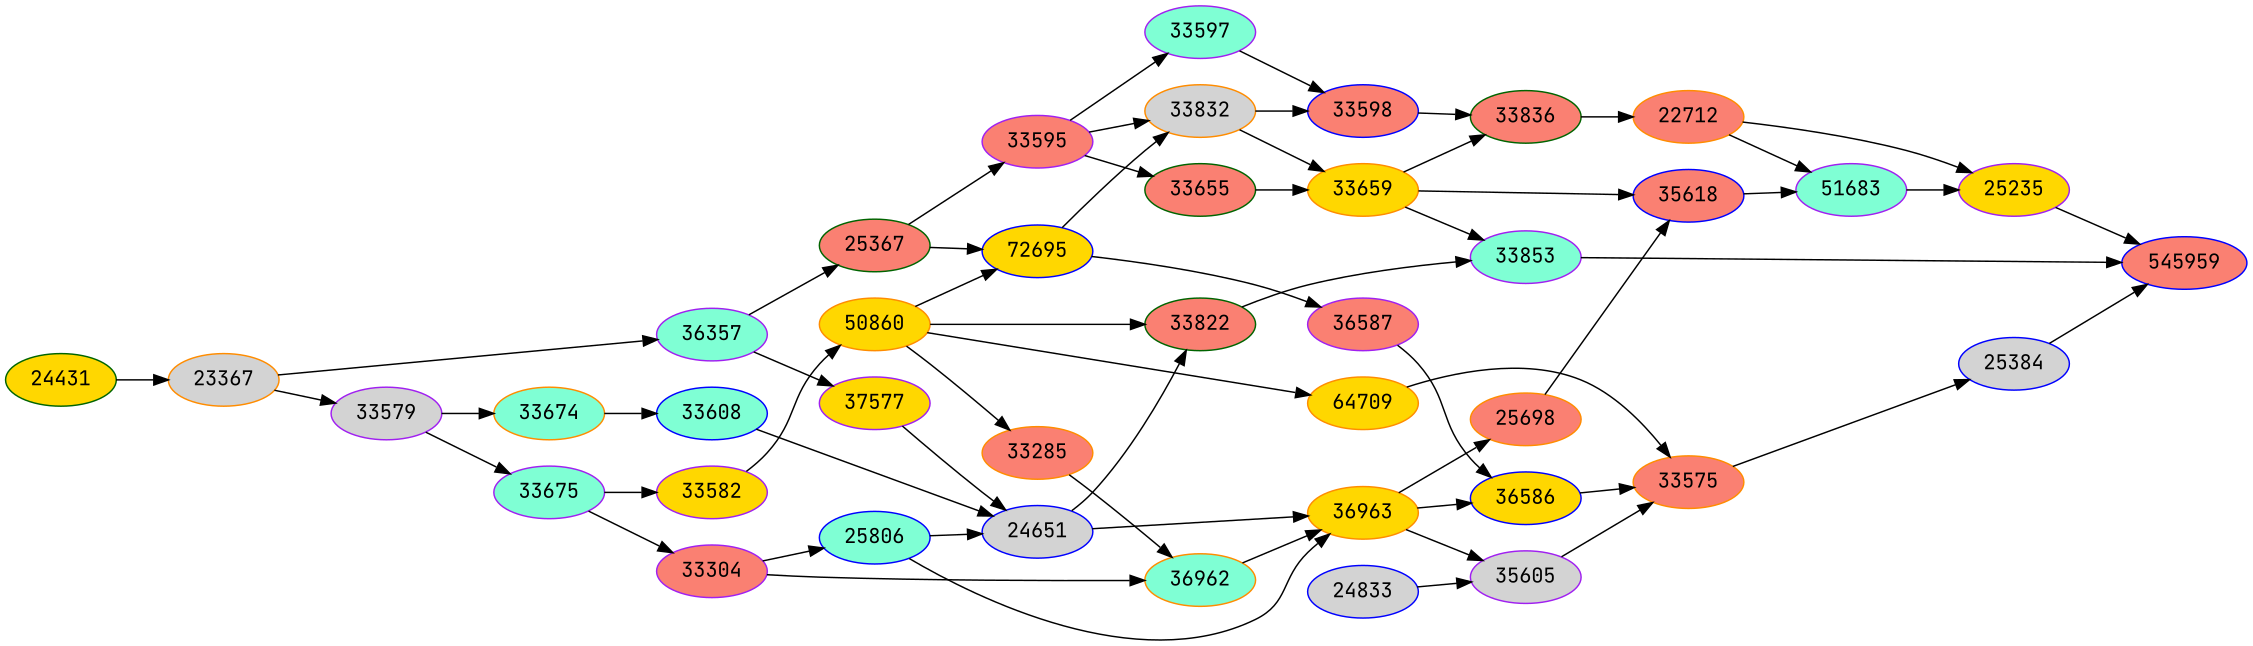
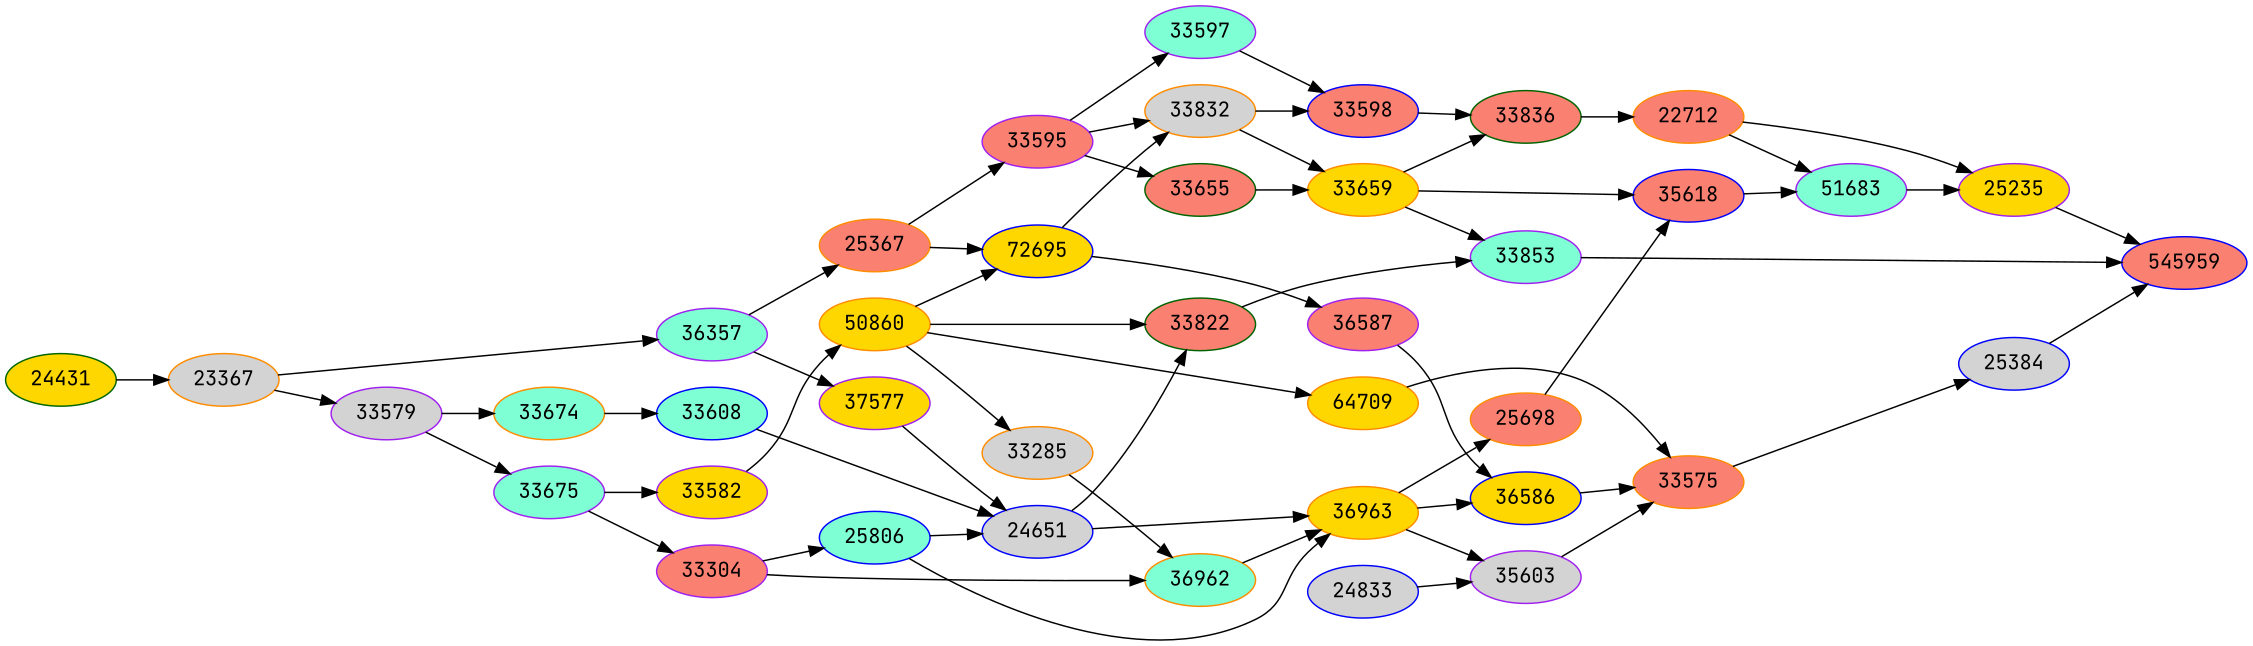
(875, 245) -> (875, 245)
(1037, 453) -> (1037, 453)
(1526, 577) -> (1526, 577)
